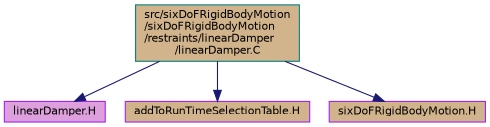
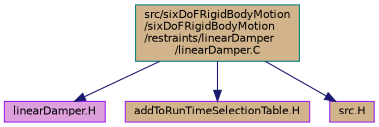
(407, 112) -> (352, 112)
